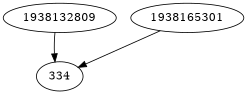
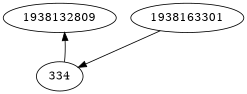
(187, 18) -> (187, 18)
(54, 43) -> (65, 51)
